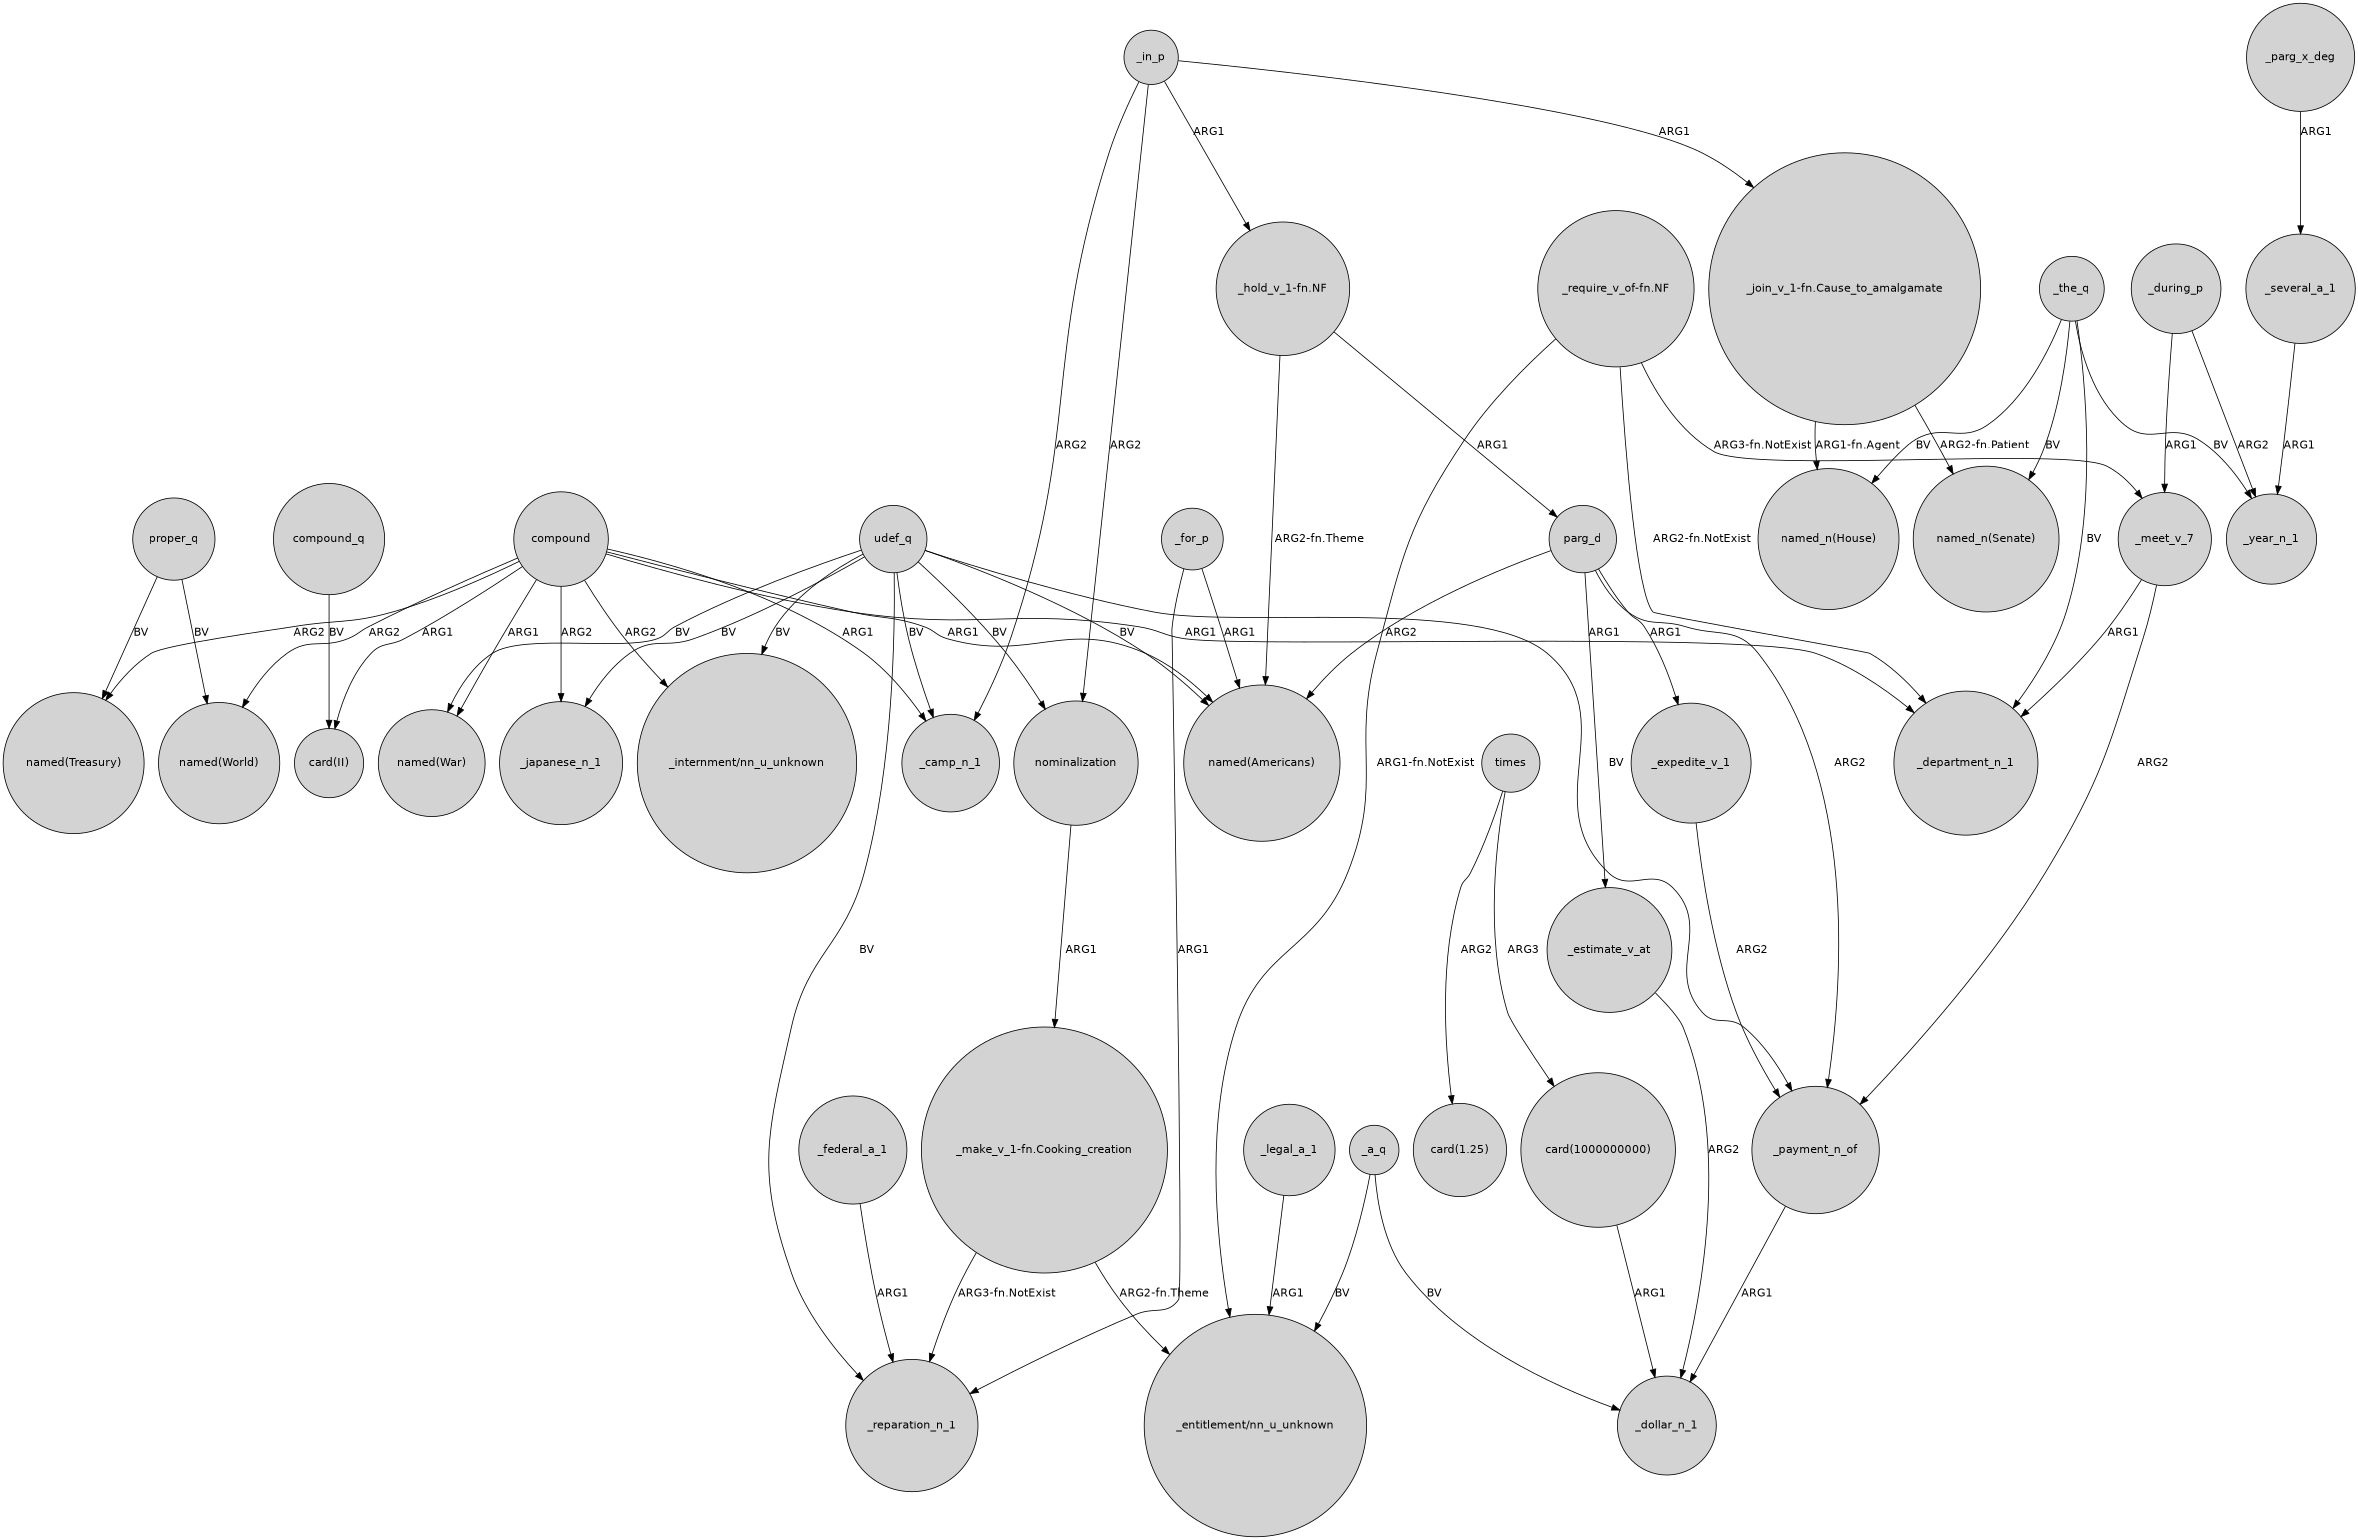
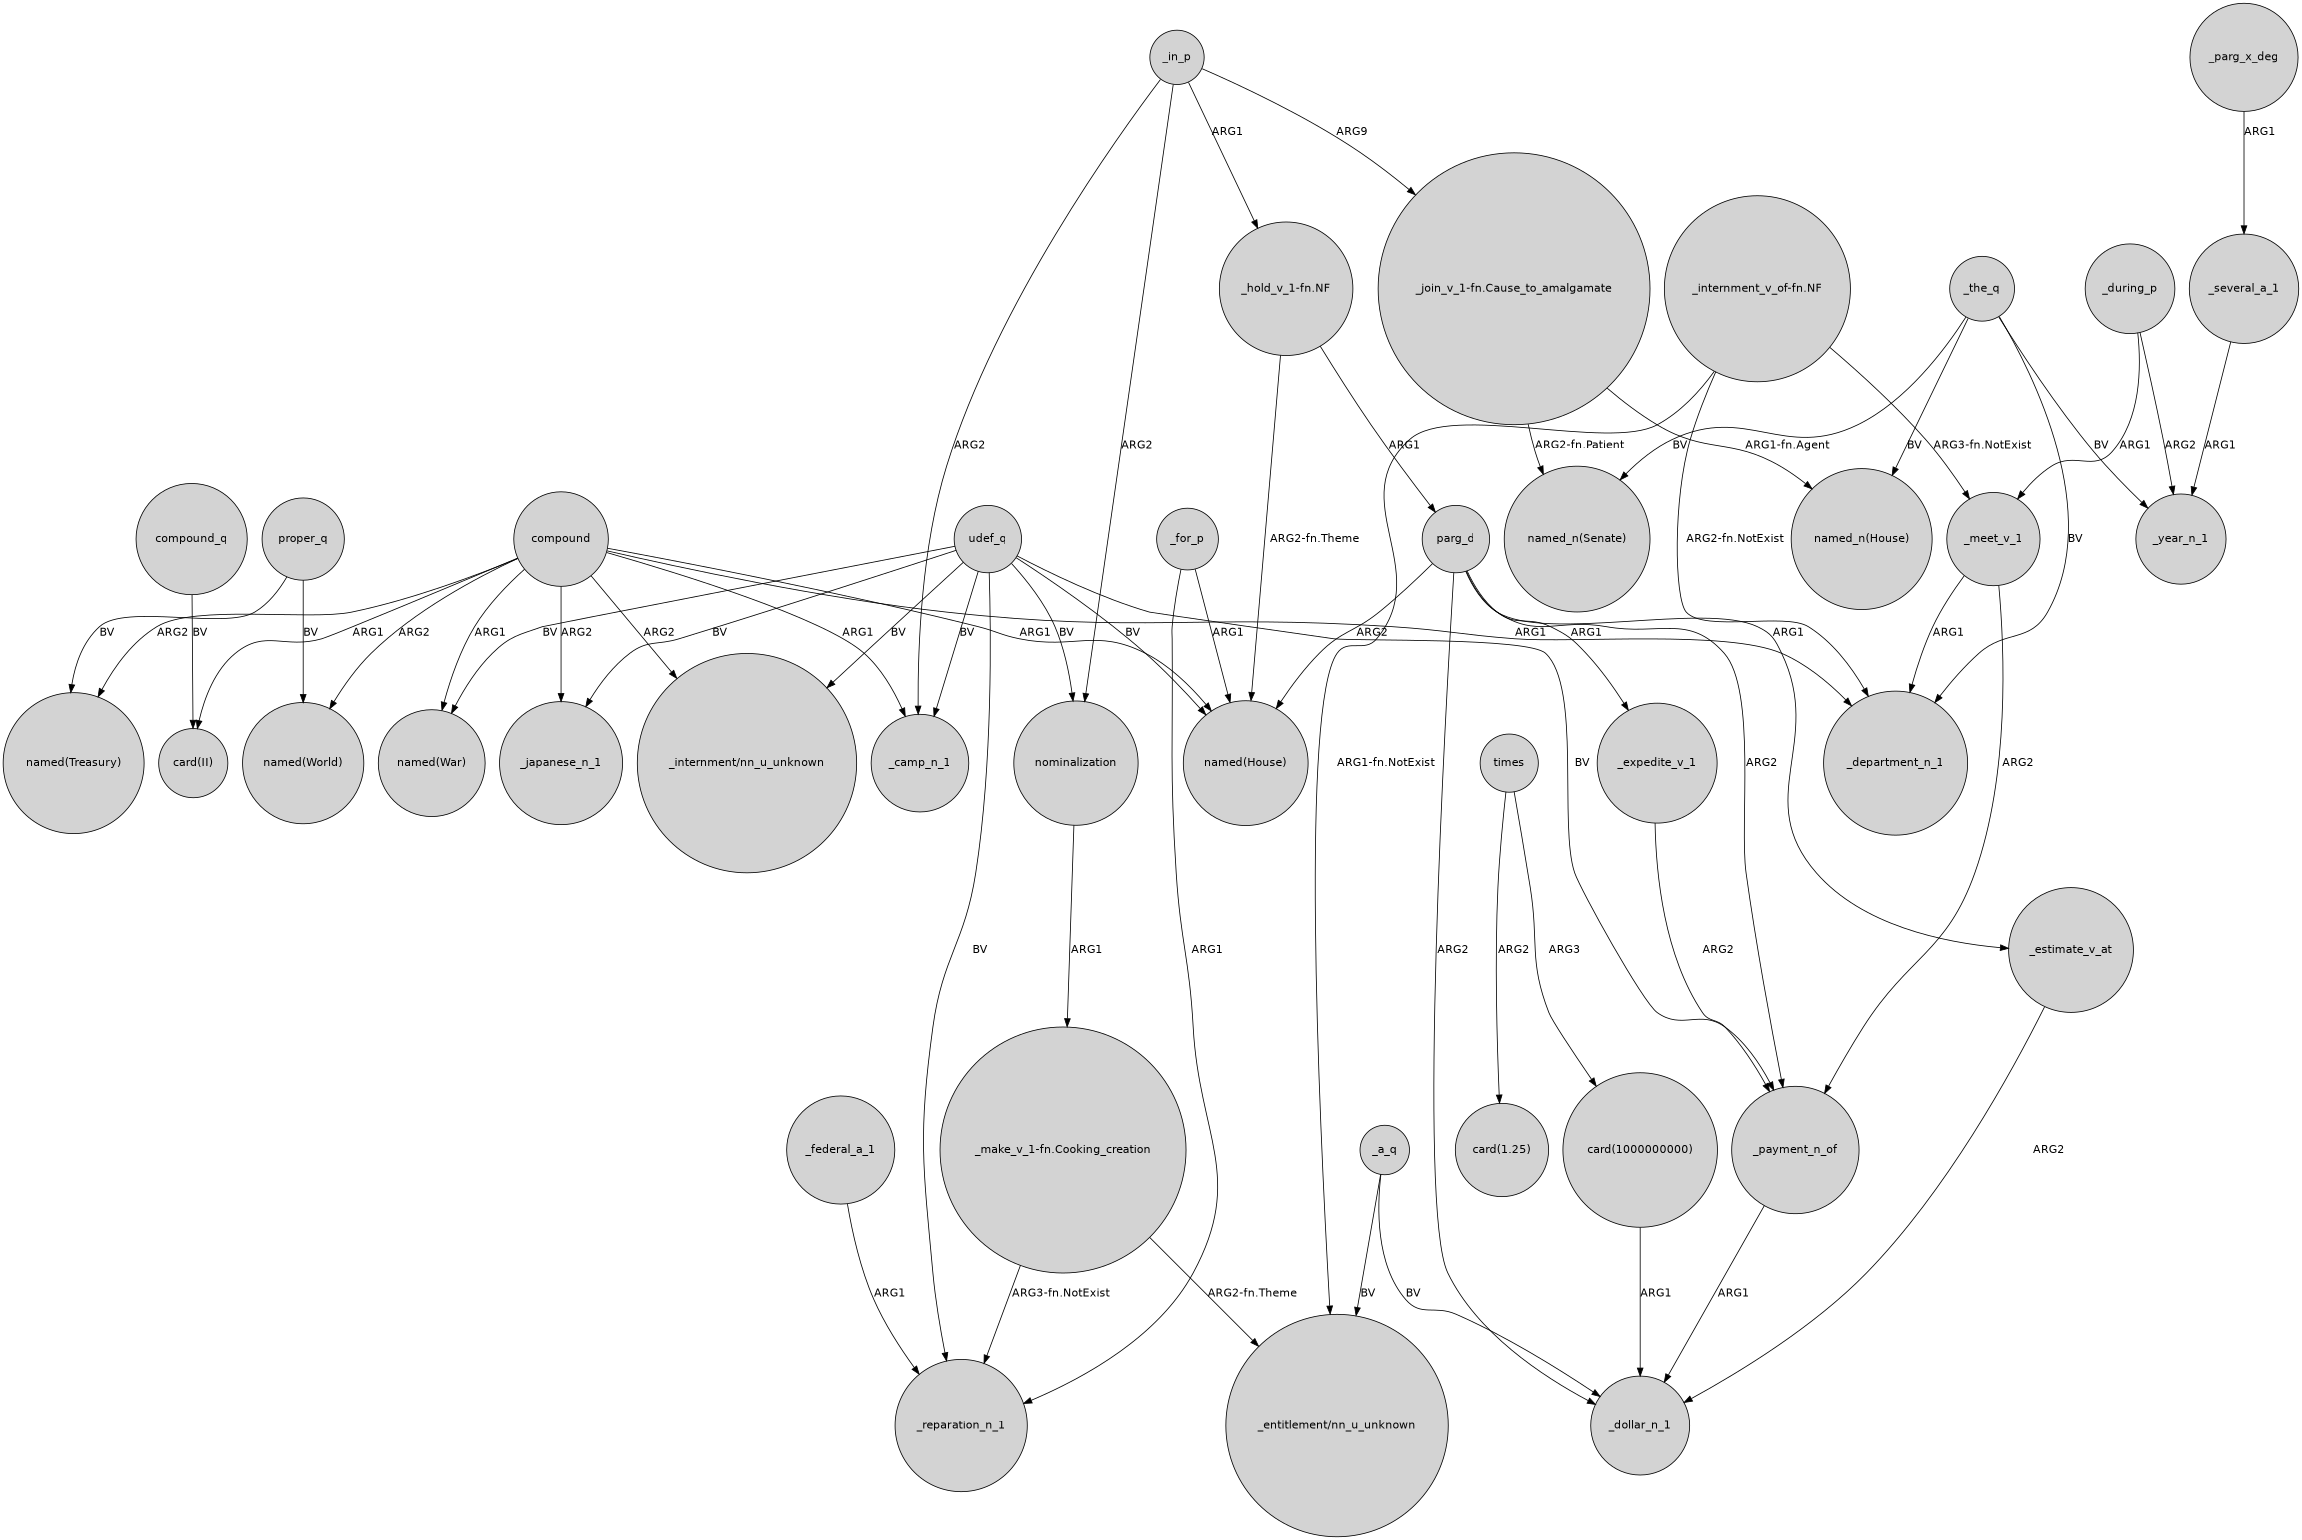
(1675, 132) -> (1352, 132)
(1616, 289) -> (1757, 289)
(2165, 539) -> (1993, 539)
(1262, 763) -> (1246, 763)
none -> (1435, 1020)
(1289, 1150) -> none
